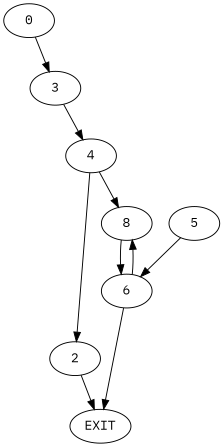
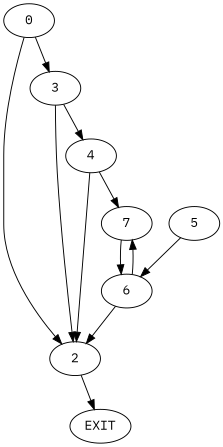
none -> (4, 193)
none -> (61, 219)
(127, 223) -> (127, 223)
(115, 354) -> (104, 321)
